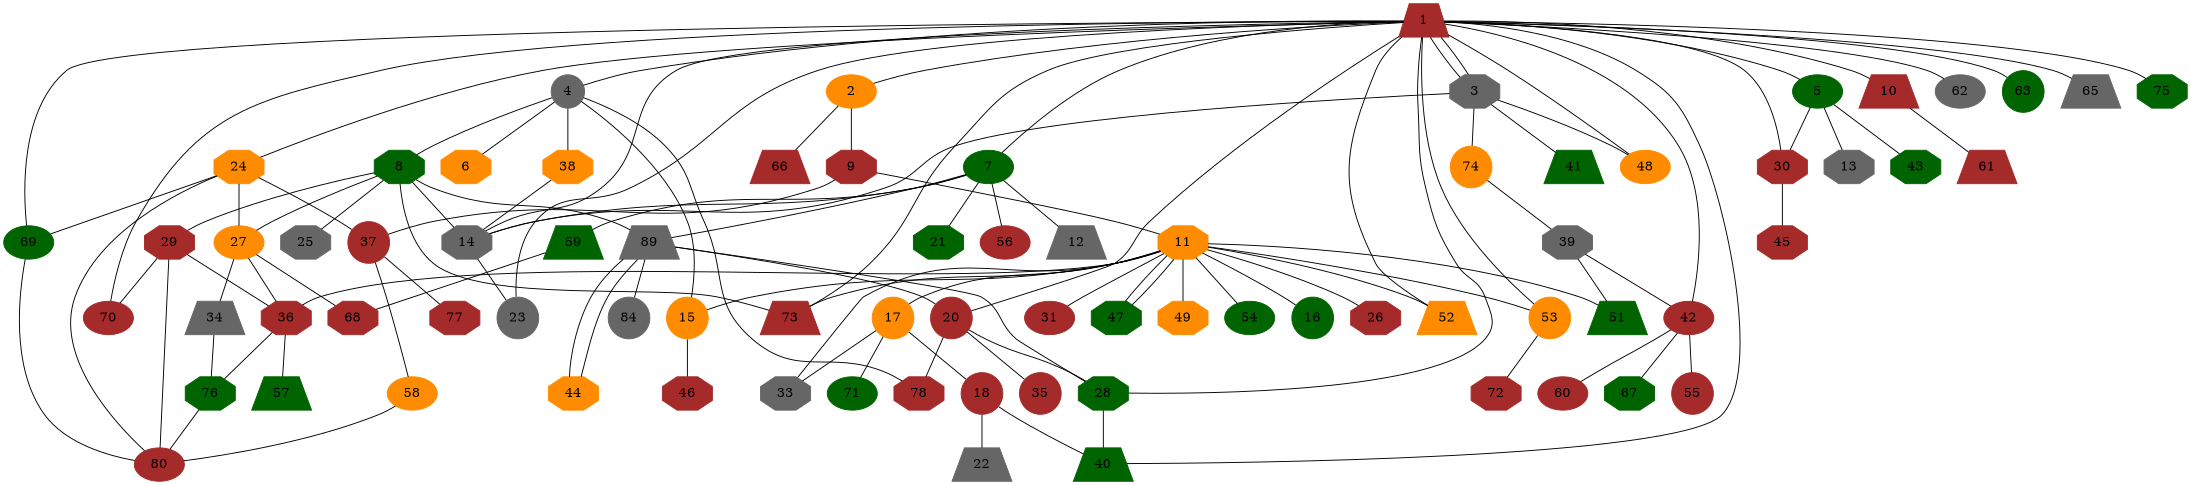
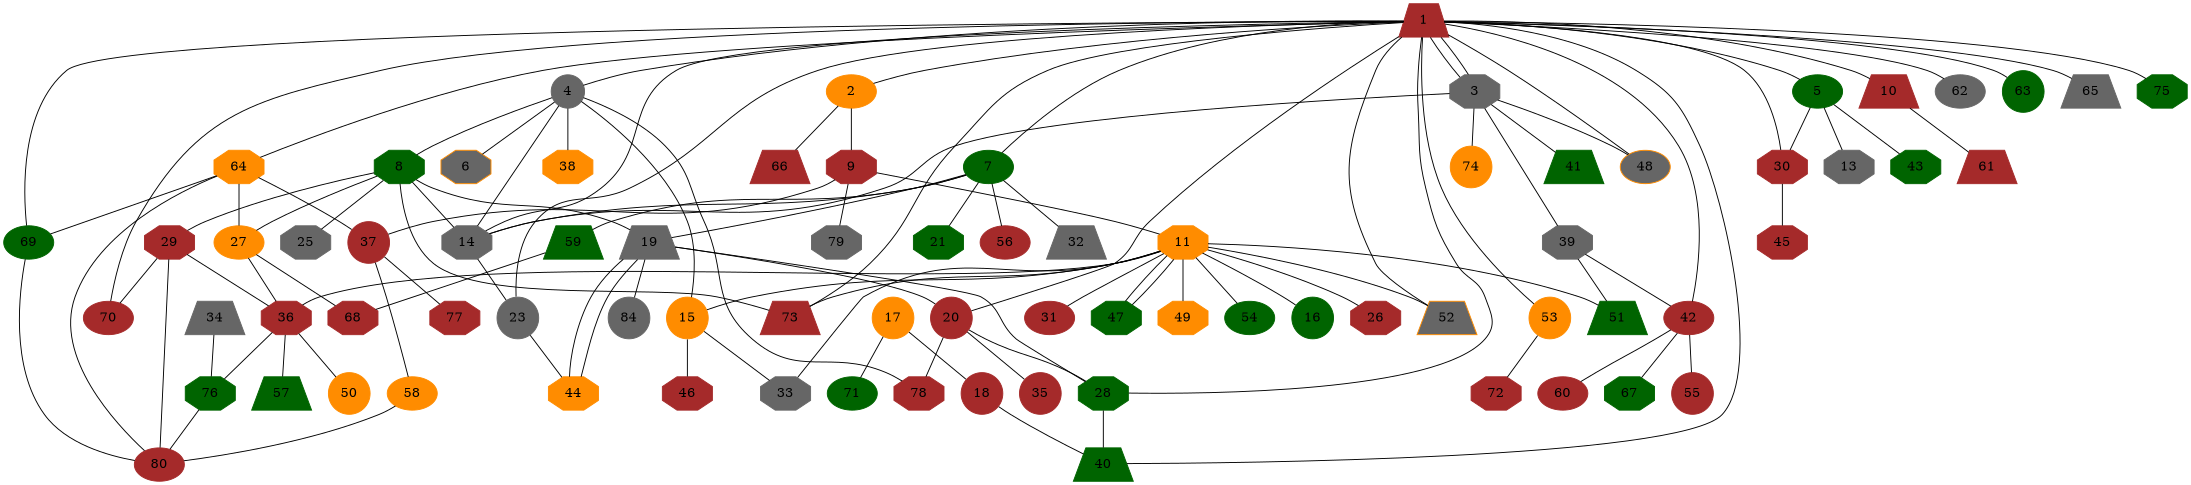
(239, 167) -> (239, 167)
(466, 167) -> (466, 167)
(1645, 167) -> (1645, 167)
(524, 200) -> (518, 166)
(1519, 205) -> (1521, 167)
(649, 242) -> (649, 242)
none -> (837, 242)
(1076, 242) -> (1076, 242)
(1370, 273) -> none
(1033, 274) -> none
(225, 285) -> none
(1447, 318) -> (1447, 318)
none -> (546, 356)
(839, 356) -> (737, 356)
none -> (349, 393)
(982, 465) -> none
